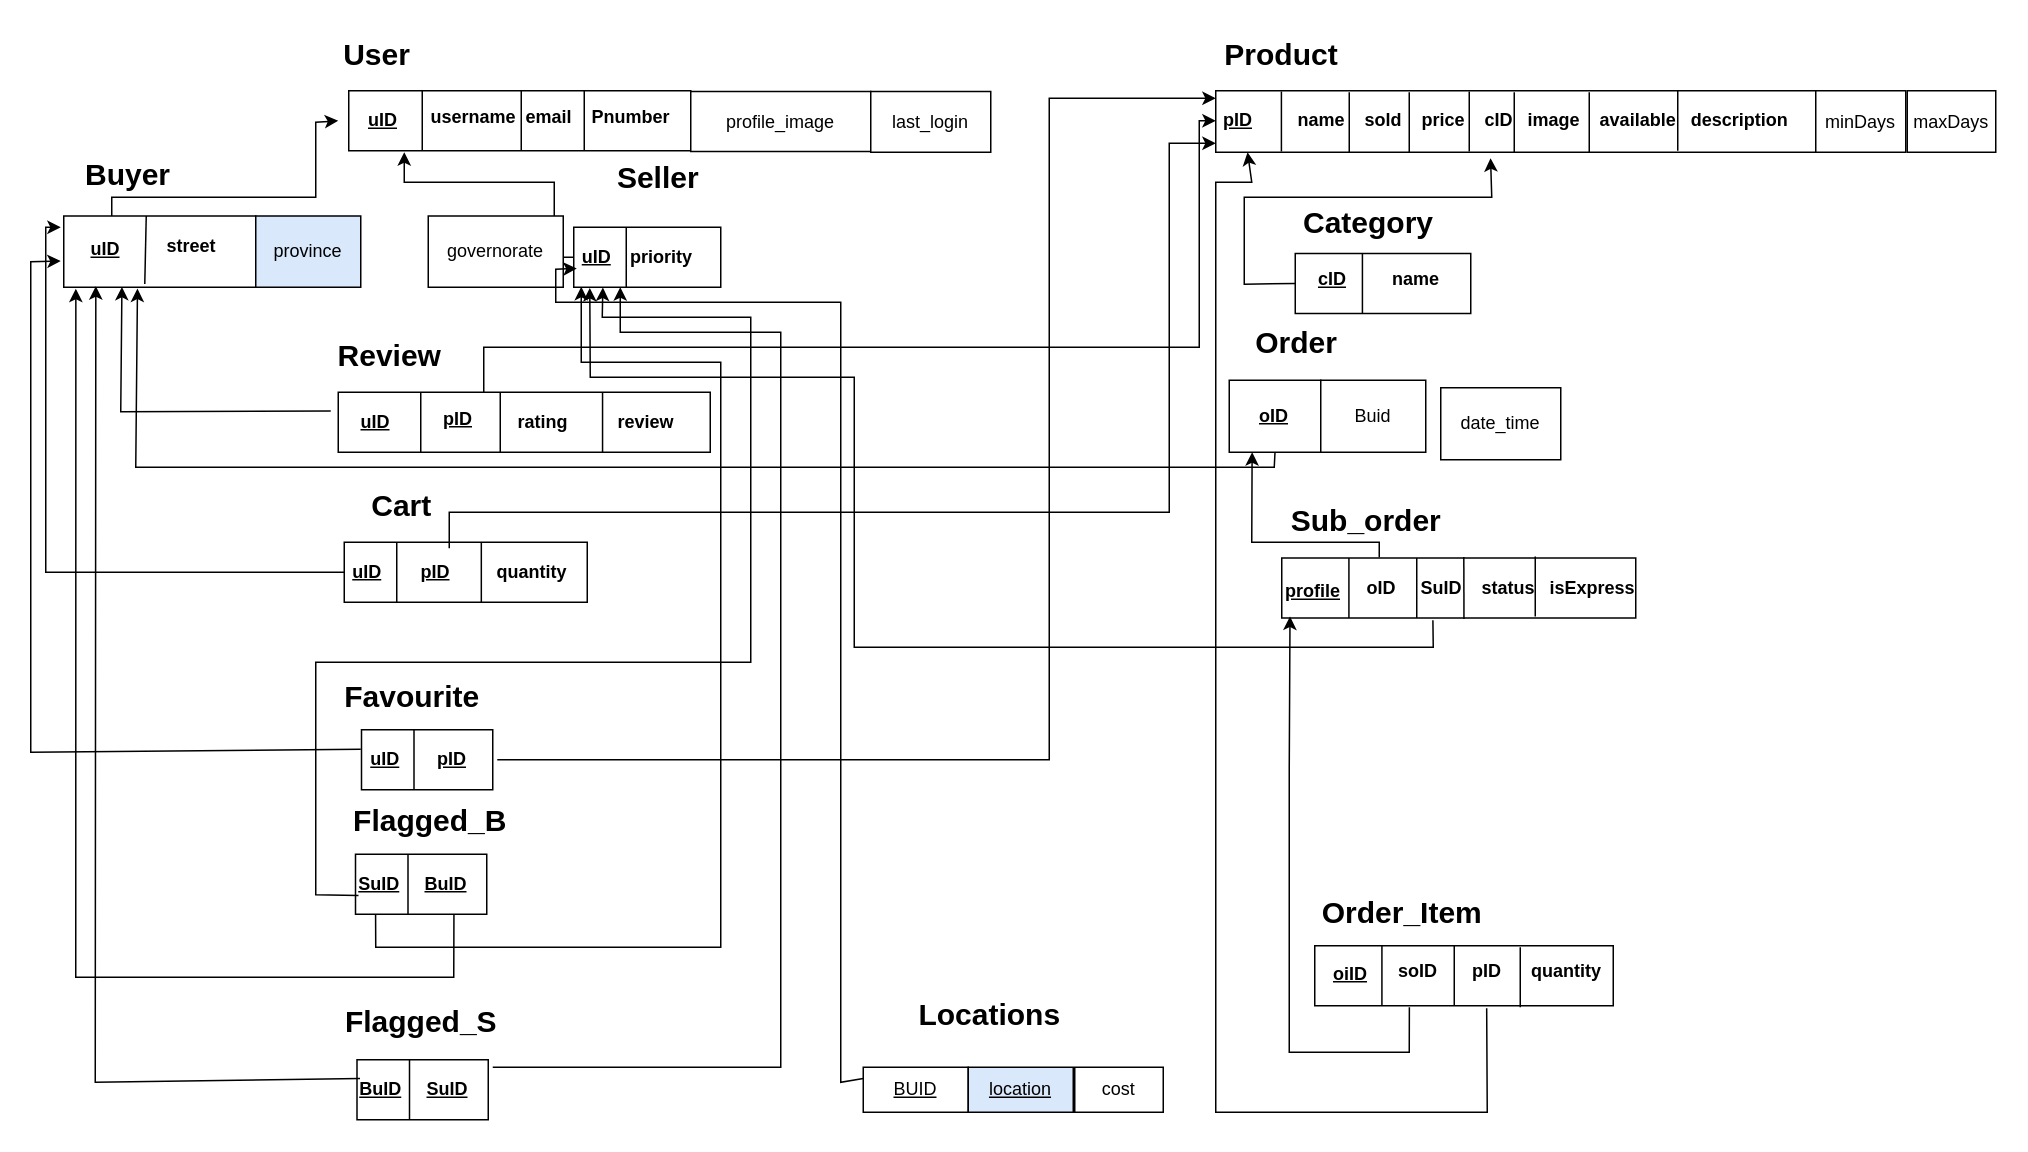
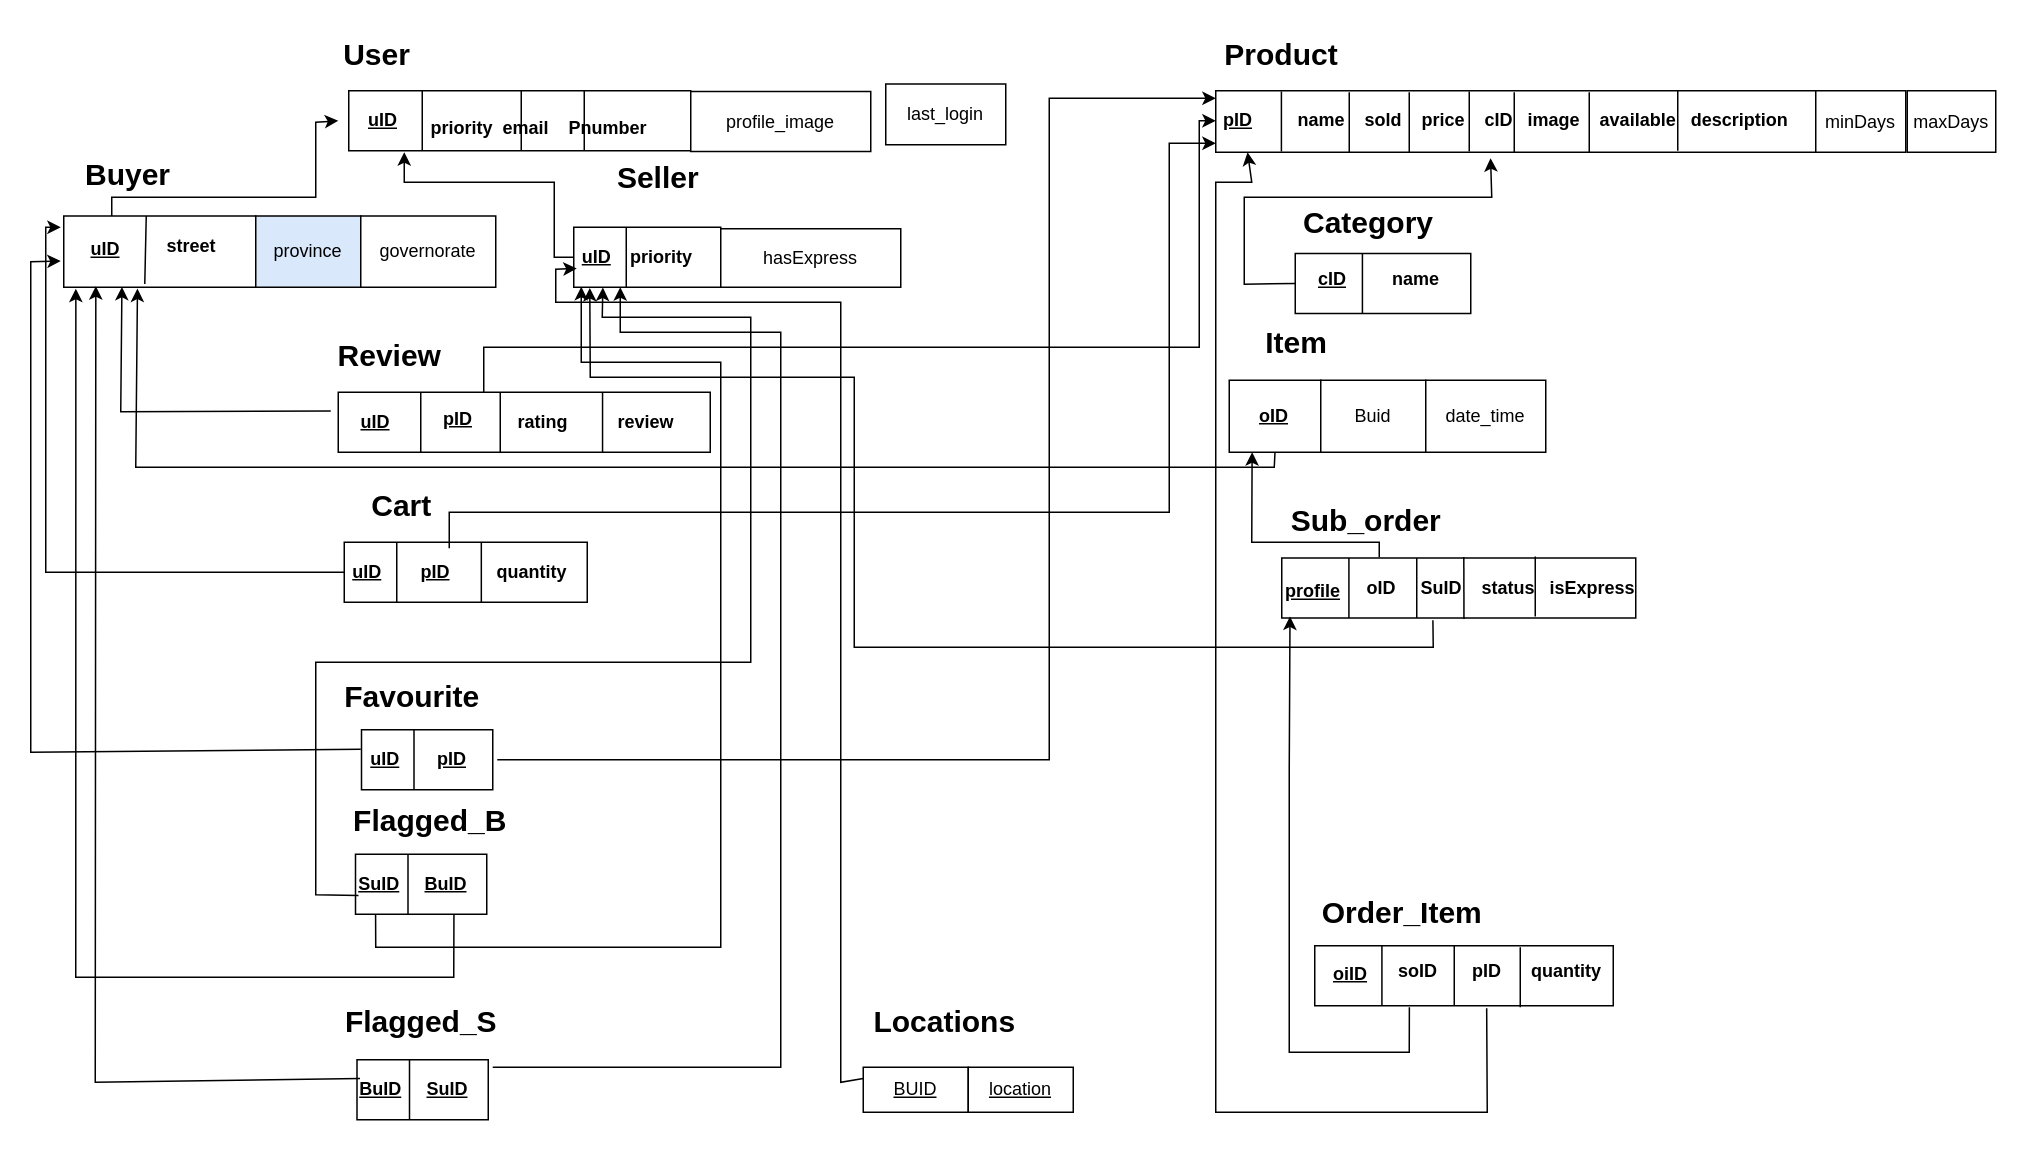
(931, 122) -> (946, 114)
(551, 128) -> (546, 128)
(496, 252) -> (428, 252)
none -> (811, 258)
(1297, 341) -> (1297, 341)
(1501, 424) -> (1486, 416)
(990, 1013) -> (945, 1021)
(1021, 1090) -> (1021, 1090)
(1119, 1090) -> none
